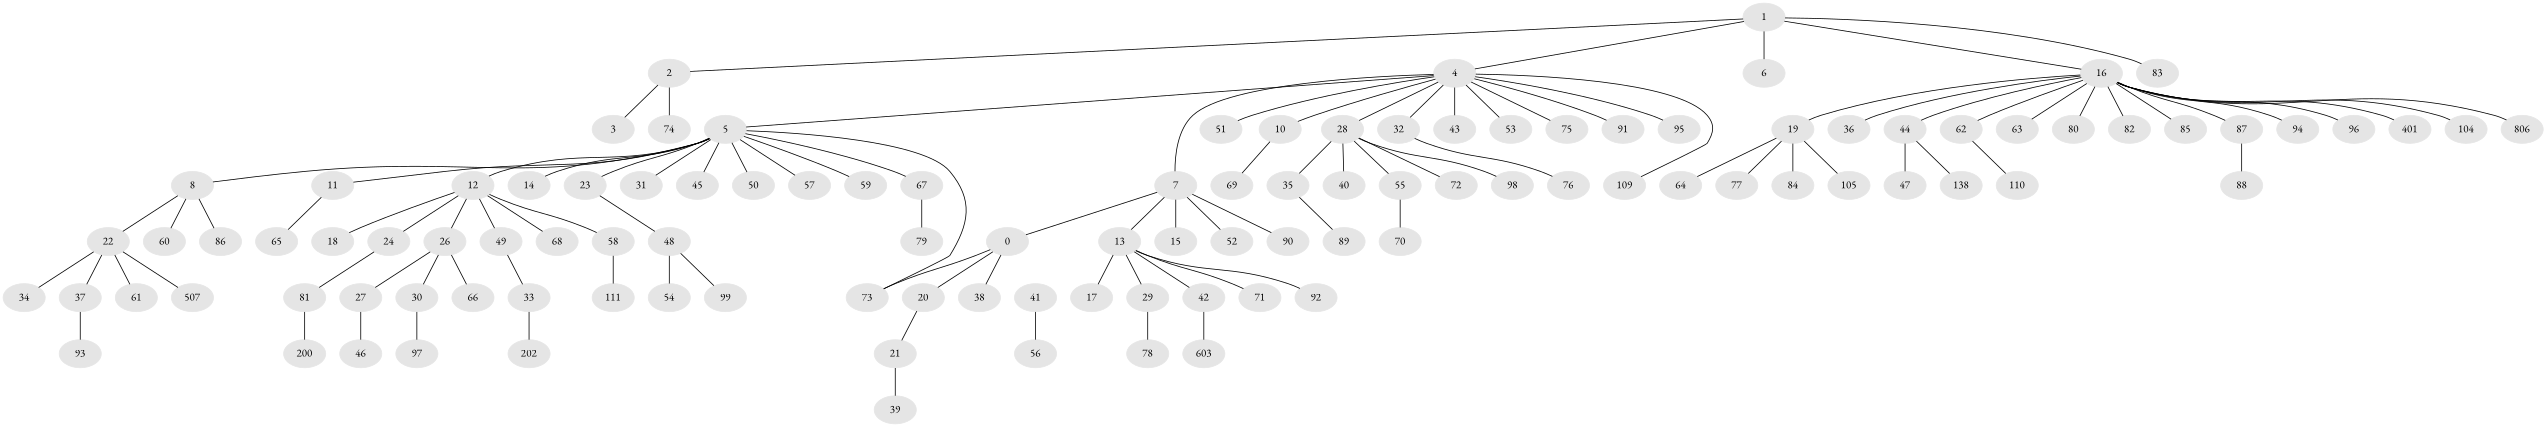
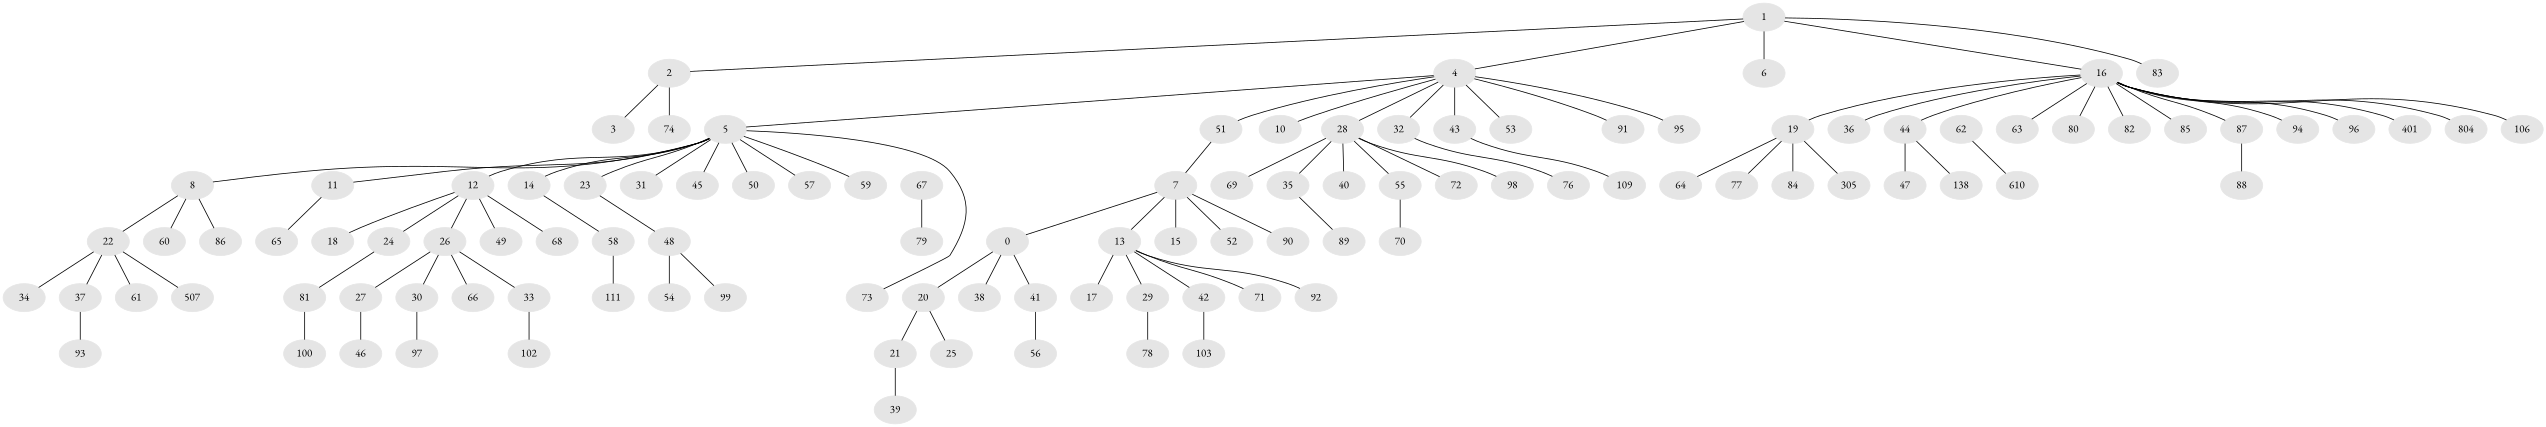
(1646, 90) -> (1540, 157)
(1236, 96) -> (1198, 157)
(2030, 99) -> none
(1567, 129) -> none
(2466, 129) -> (2466, 129)
(2522, 129) -> (2522, 129)
(827, 151) -> none
(1256, 157) -> (1287, 157)
(1849, 185) -> (1849, 185)
(2017, 185) -> (2017, 185)
(543, 213) -> (571, 214)
(937, 269) -> (1022, 270)
(515, 270) -> (487, 270)
(305, 354) -> (305, 354)
(529, 354) -> (529, 354)
none -> (951, 354)
(1204, 354) -> (1204, 354)
